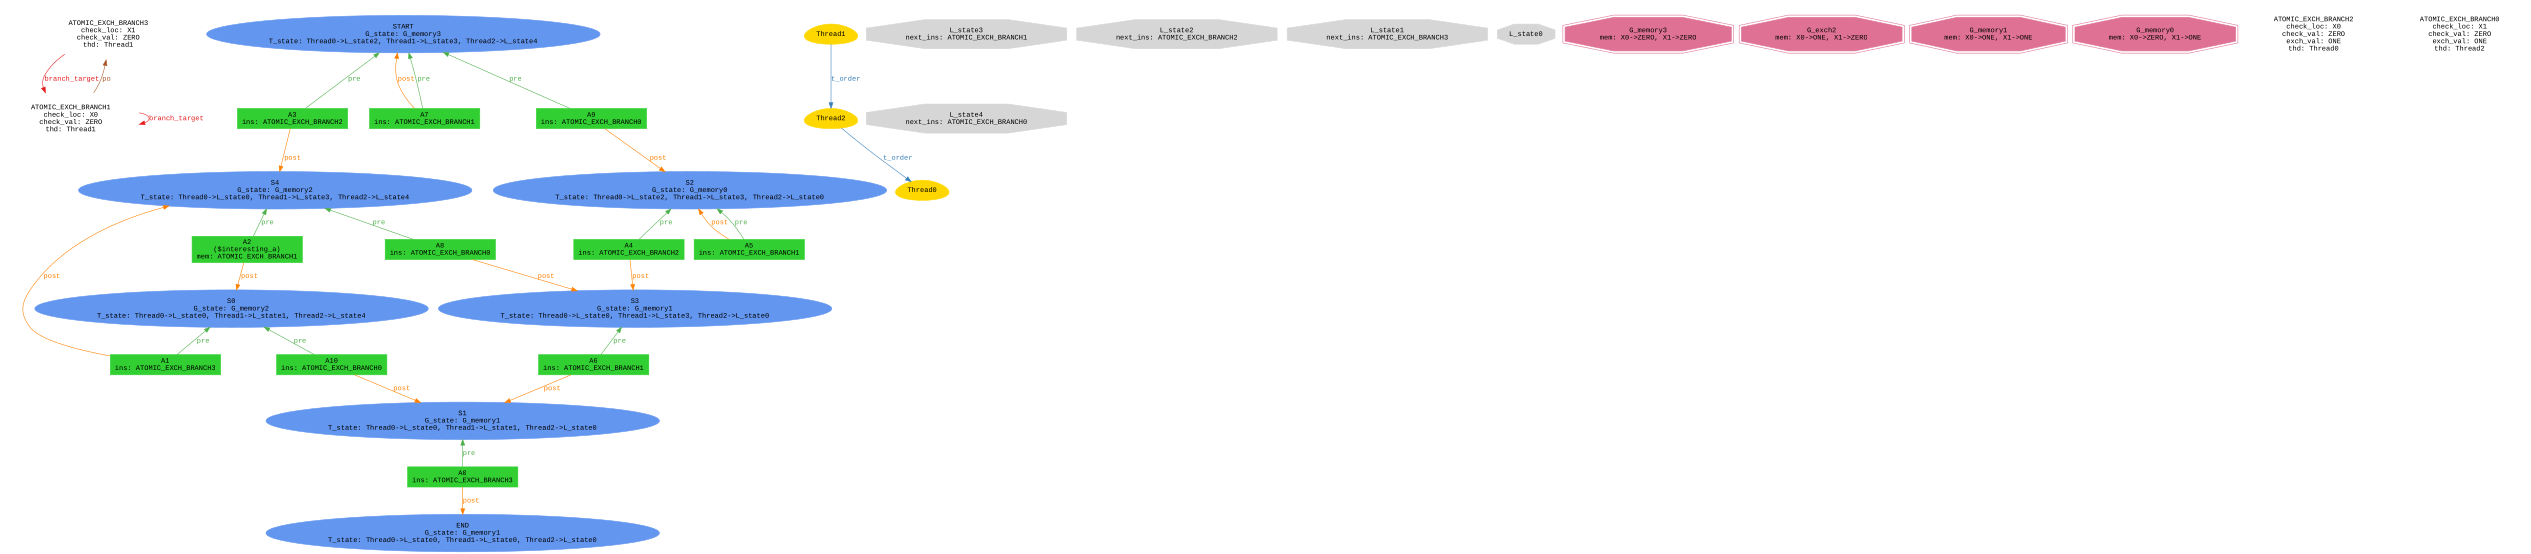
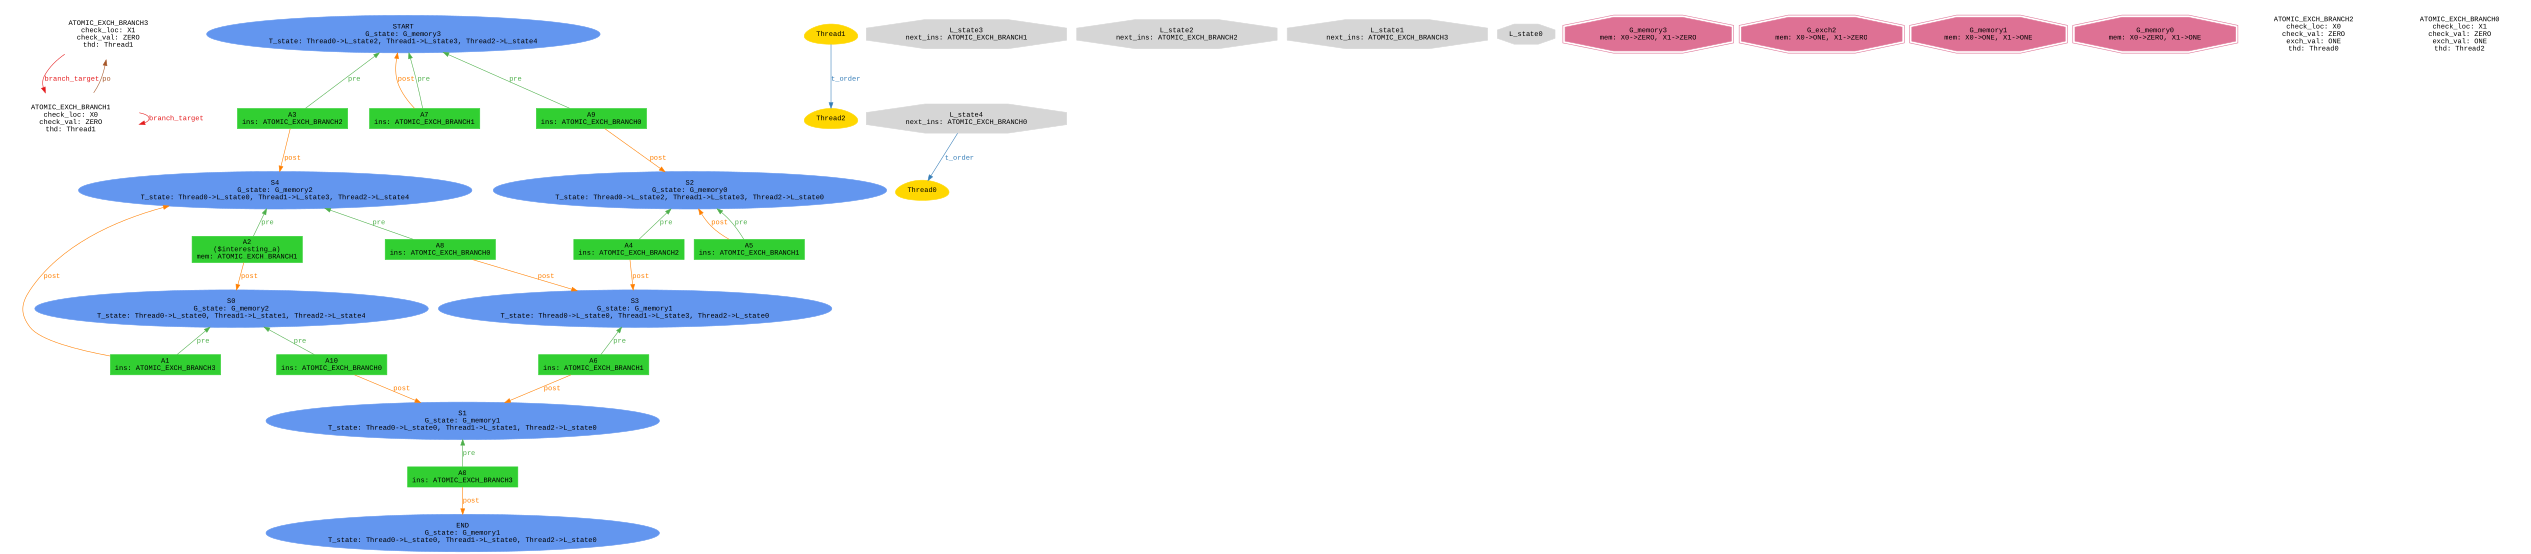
(874, 154) -> (944, 154)
